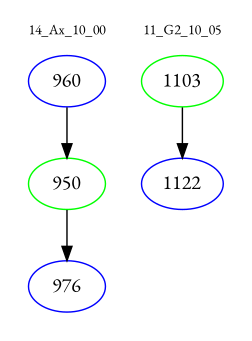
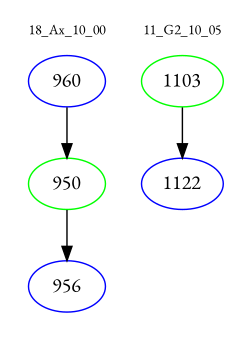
(68, 31) -> (68, 31)
(67, 286) -> (67, 286)
